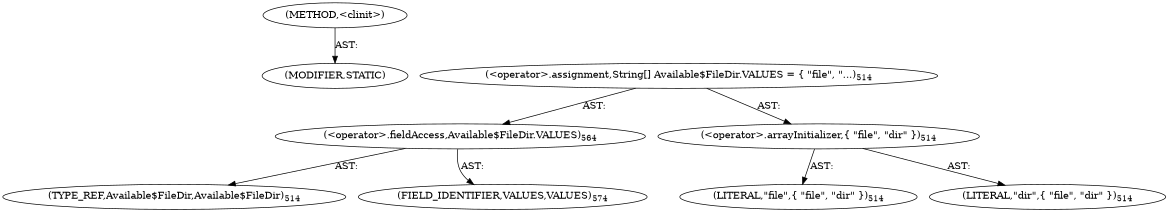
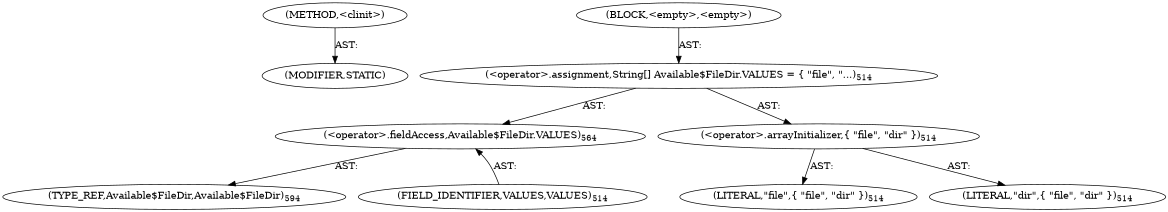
none -> (679, 15)
(459, 166) -> (492, 168)
(293, 196) -> (293, 196)
(600, 196) -> (600, 196)
